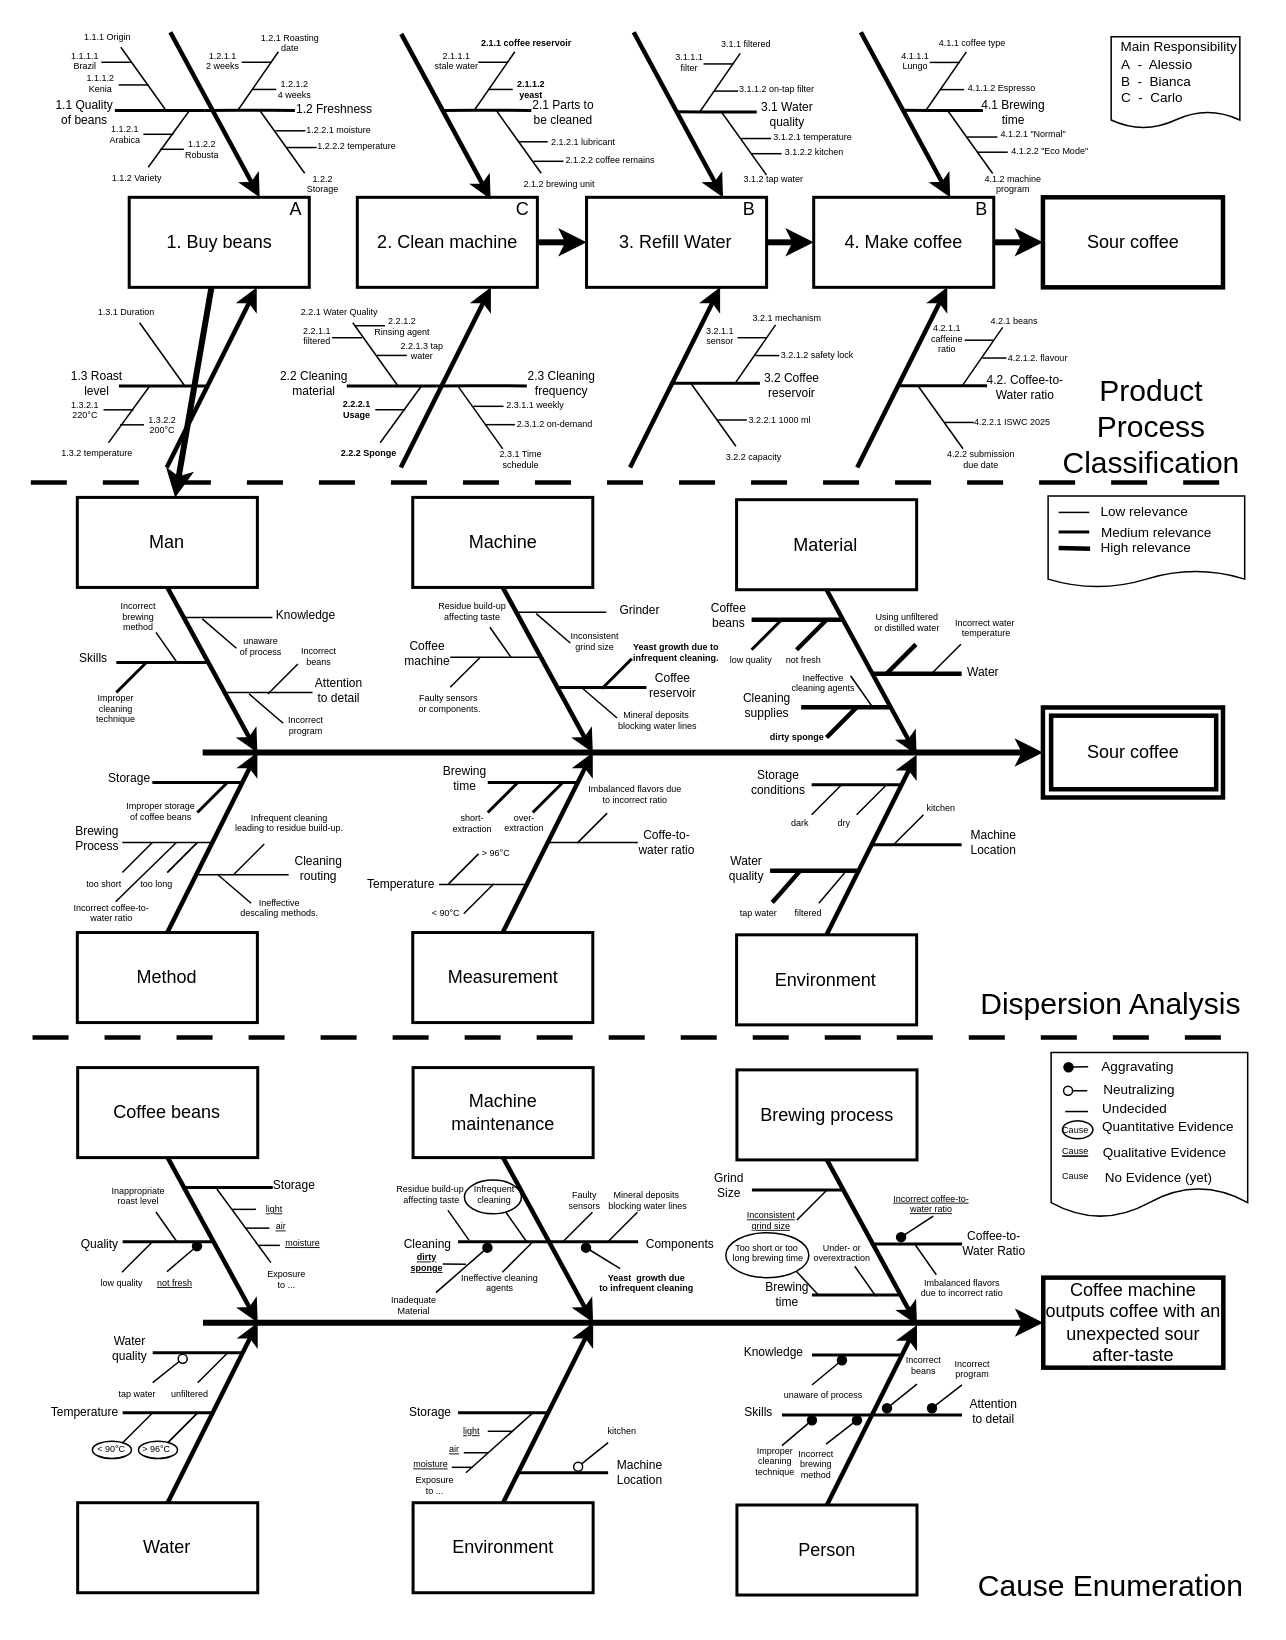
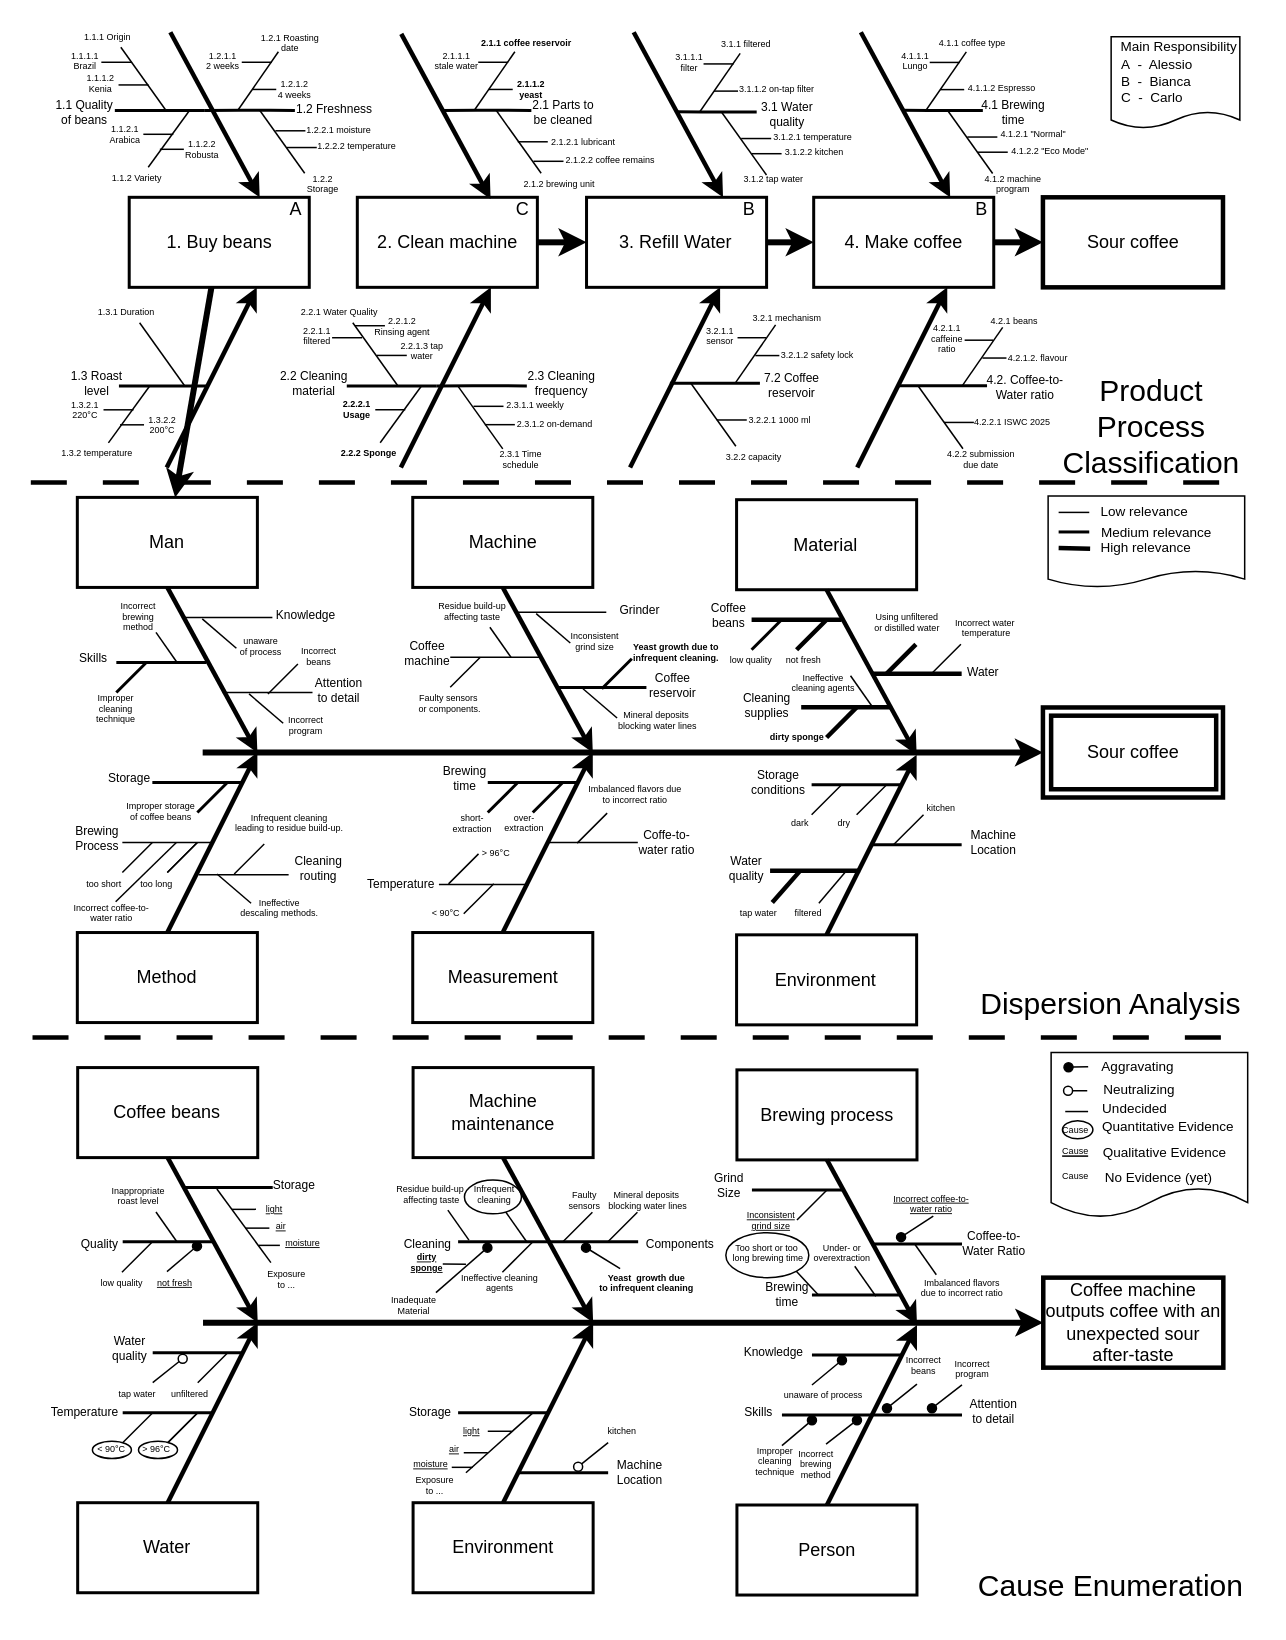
(791, 378) -> (791, 378)
